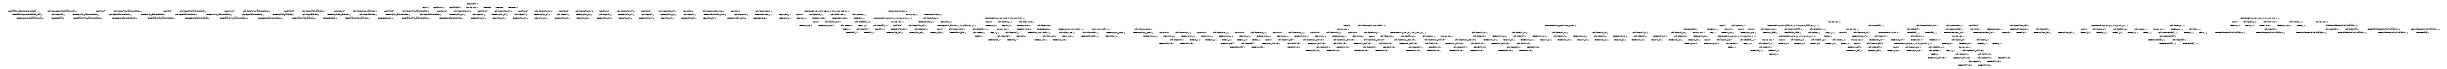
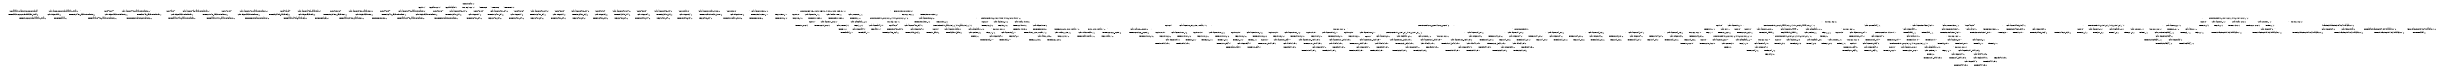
(197, 18) -> none
